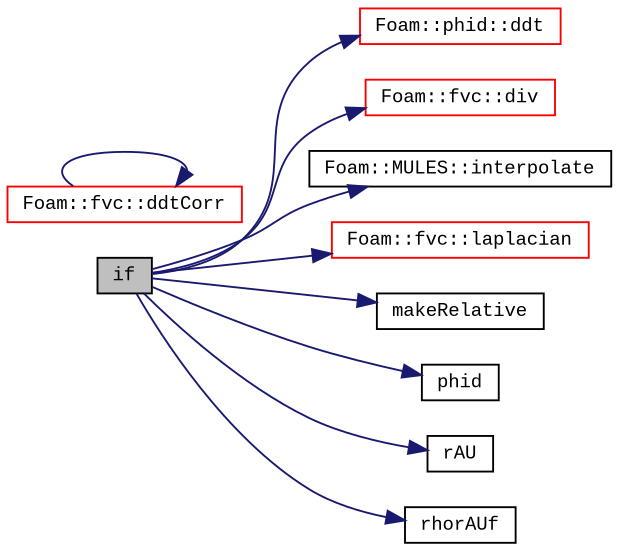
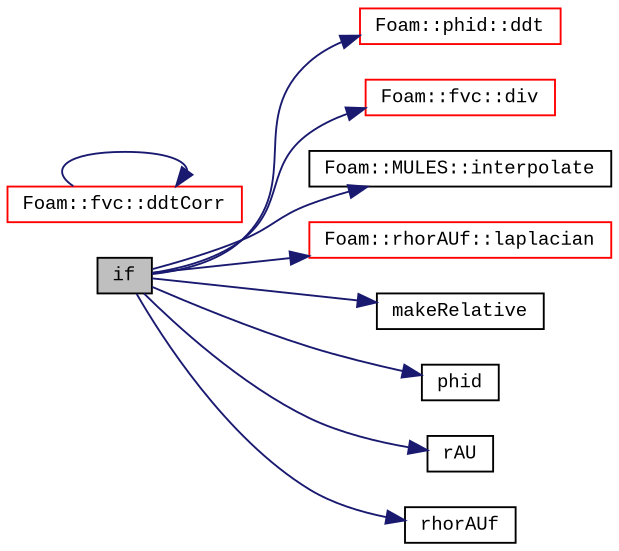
(460, 240) -> (460, 240)
